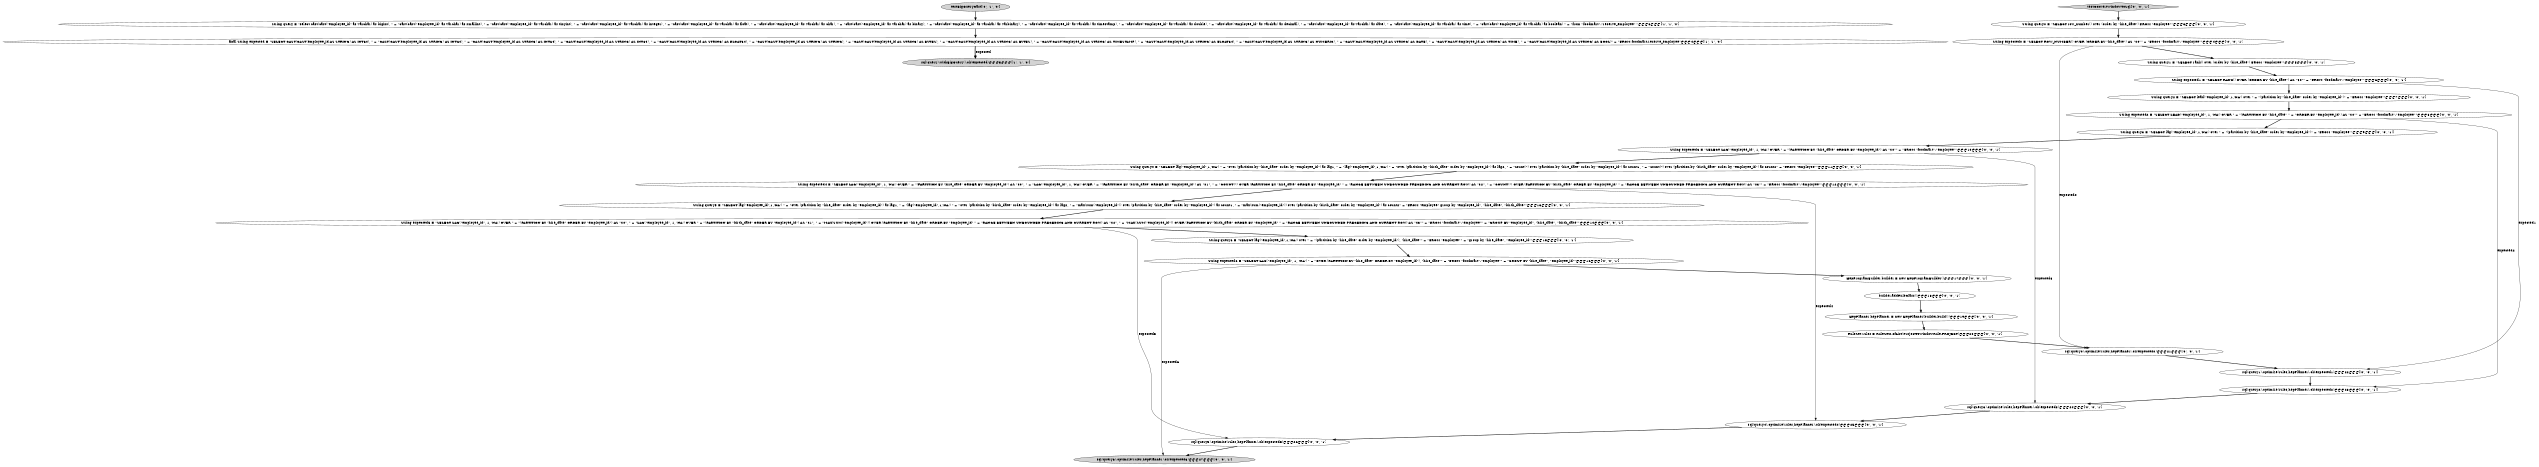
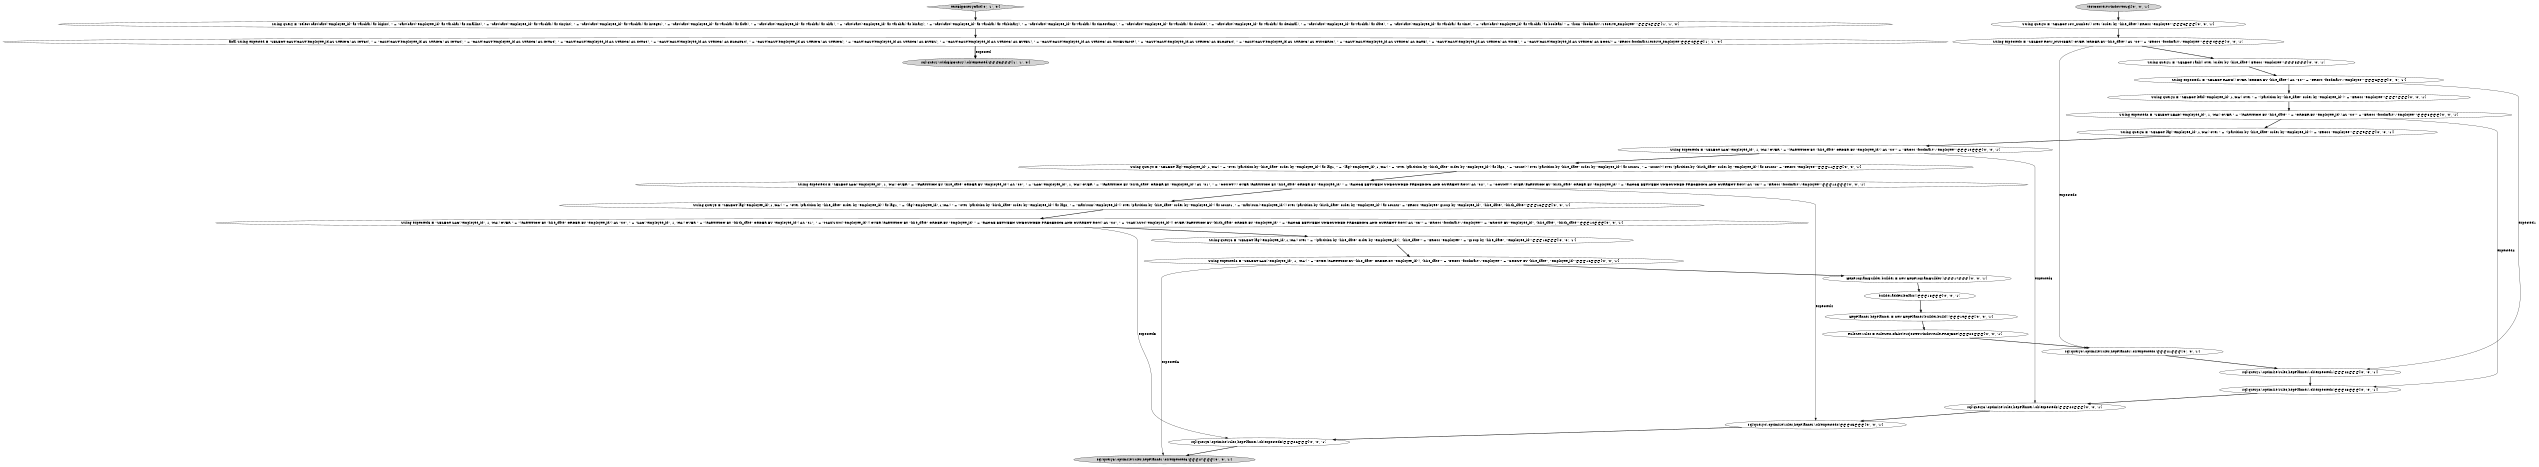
(976, 7) -> (976, 7)
(2118, 7) -> (2118, 7)
